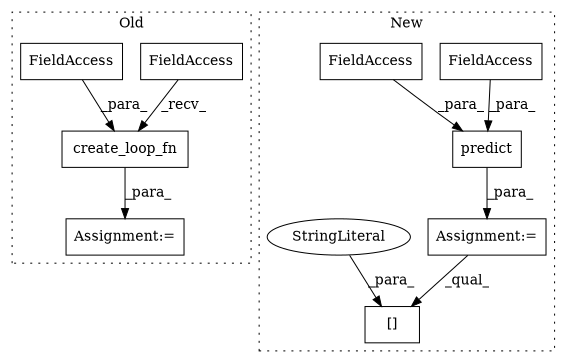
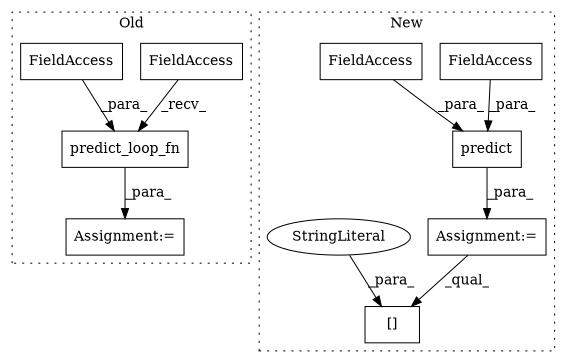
(125, 149) -> (125, 149)
